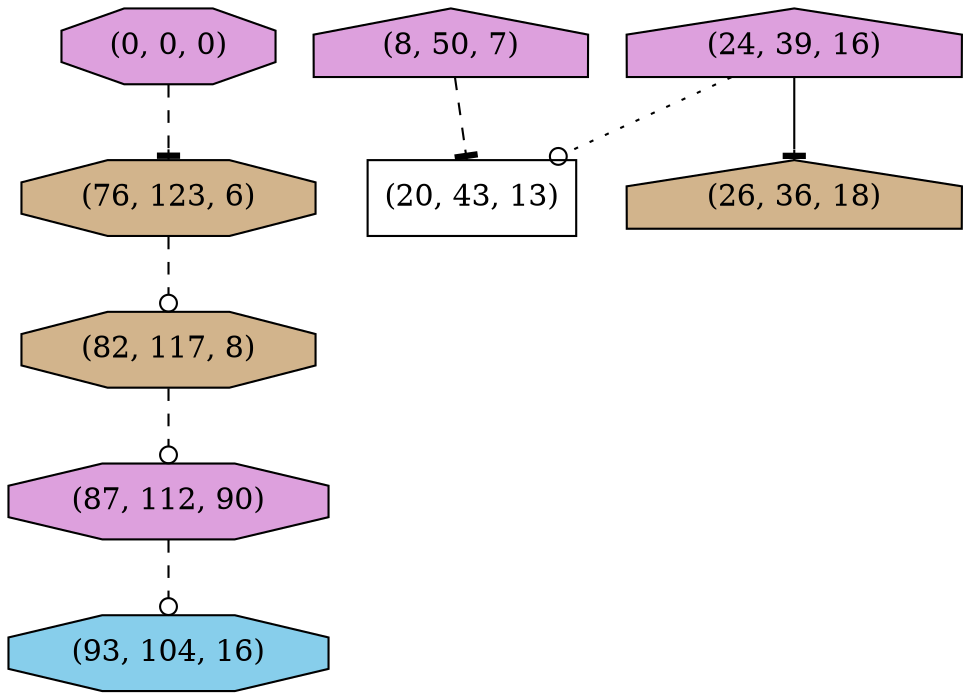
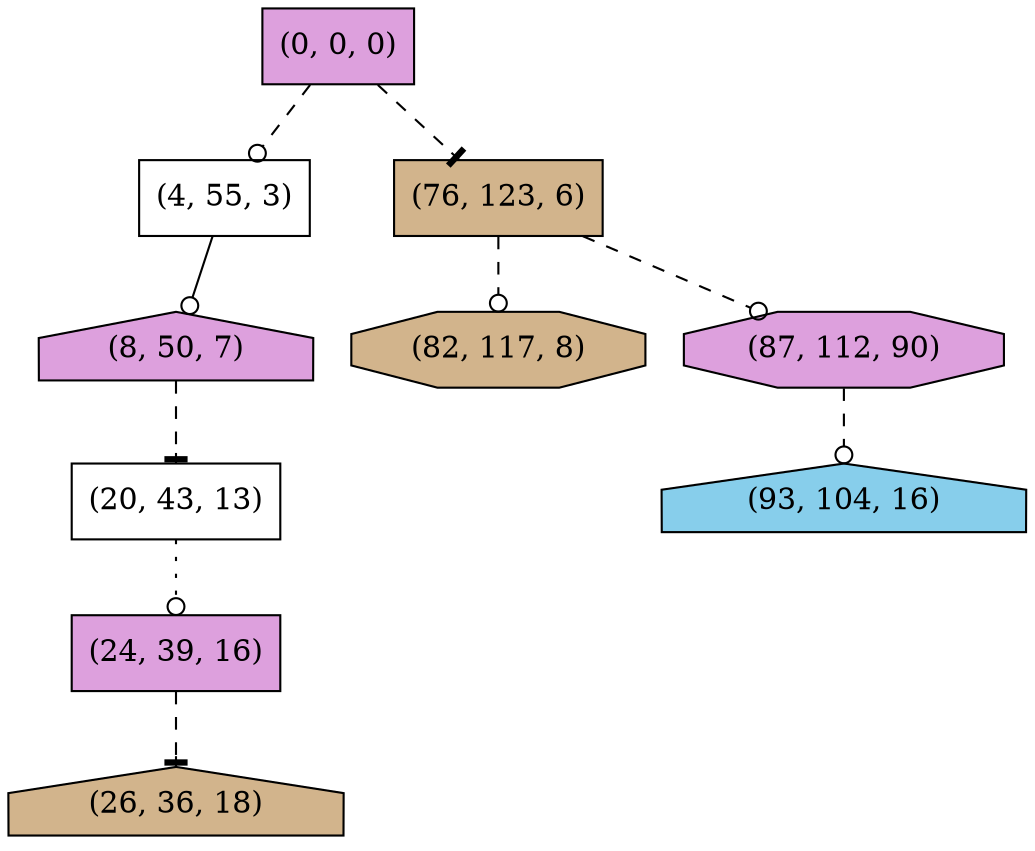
(169, 46) -> (338, 46)
(794, 46) -> (176, 653)
(794, 113) -> (176, 724)
(649, 115) -> (176, 569)
(169, 198) -> (498, 198)
none -> (224, 198)
(169, 417) -> (667, 272)
(169, 653) -> (844, 501)
